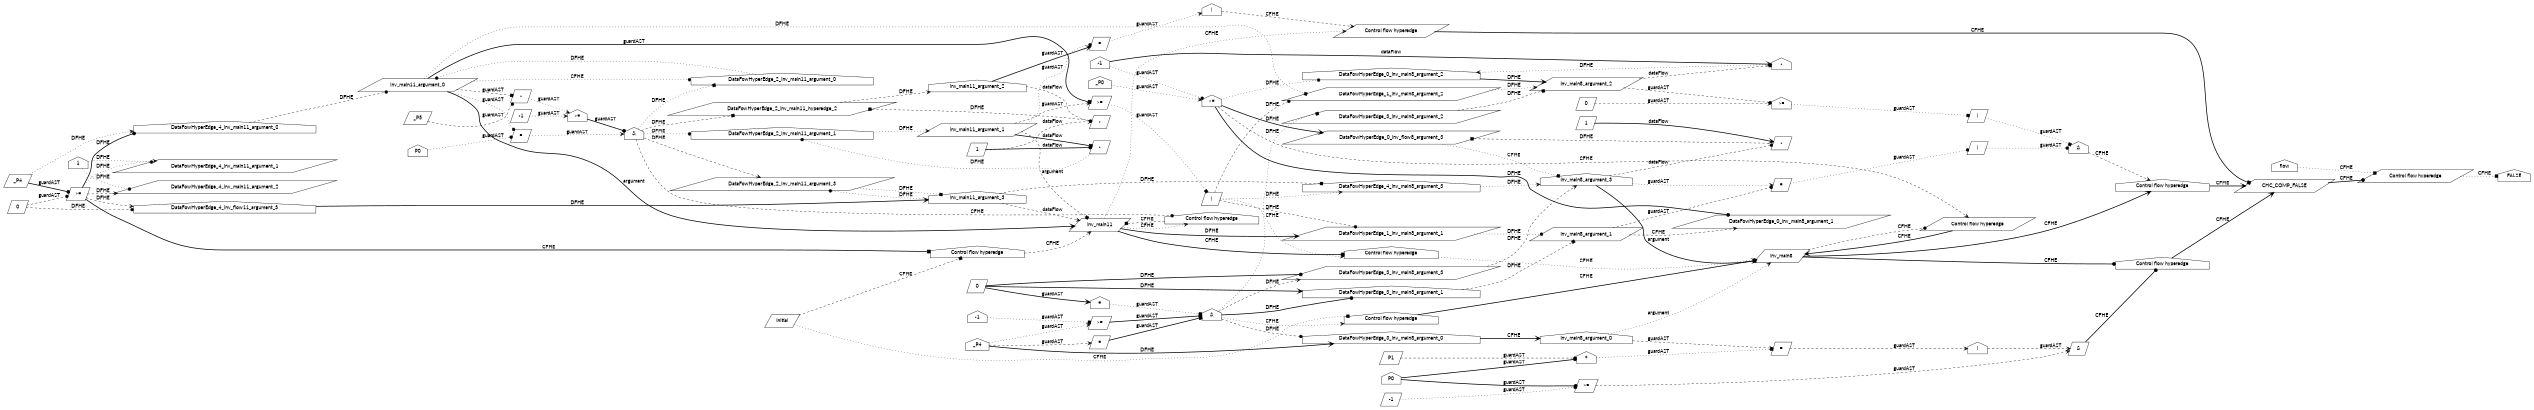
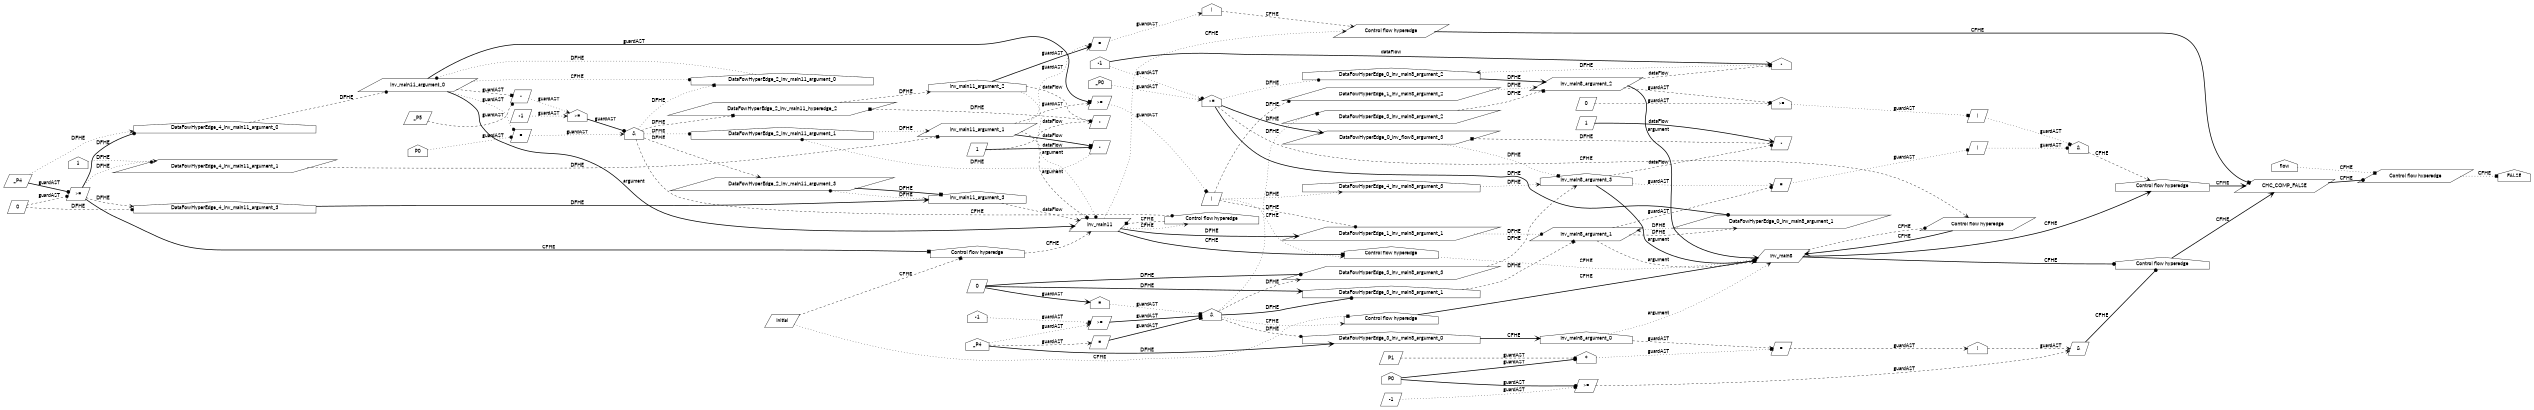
(875, 27) -> none
(1514, 155) -> (1514, 155)
none -> (1045, 159)
none -> (622, 167)
(1159, 182) -> none
(225, 187) -> none
(897, 191) -> (897, 191)
none -> (1671, 193)
(225, 208) -> (225, 208)
none -> (1659, 229)
(1659, 232) -> (1659, 232)
none -> (1664, 265)
